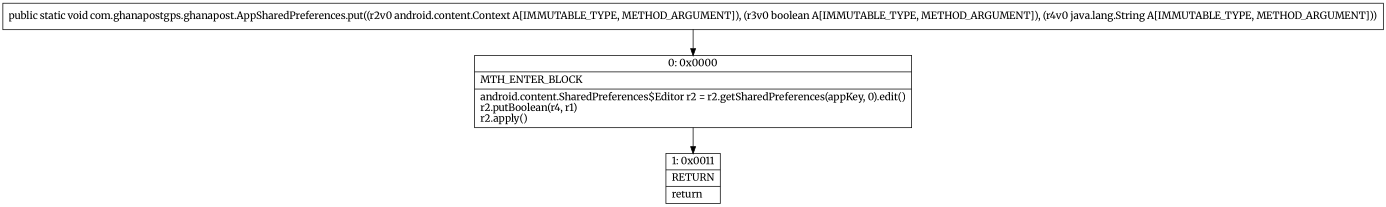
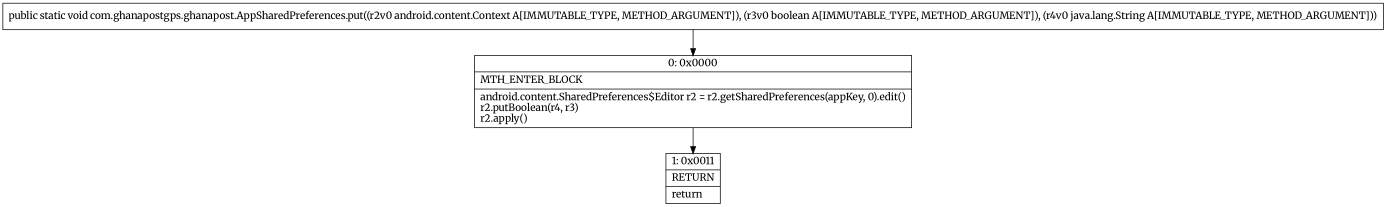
(529, 108) -> (530, 108)
